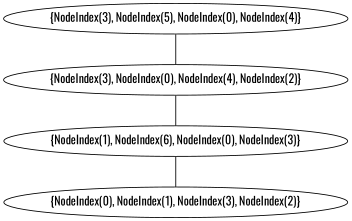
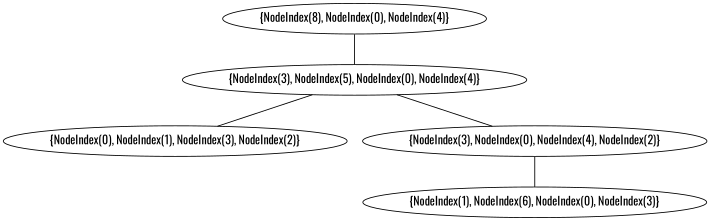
none -> (355, 19)
(176, 172) -> (265, 110)
